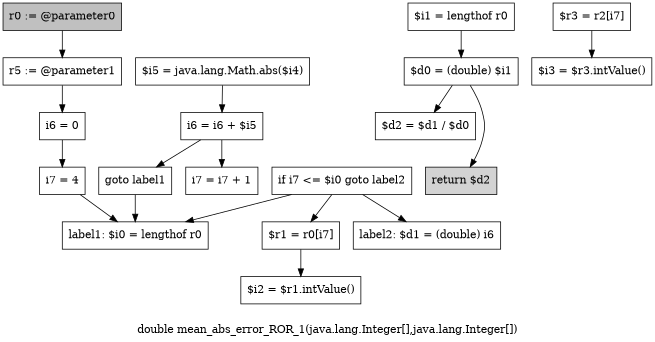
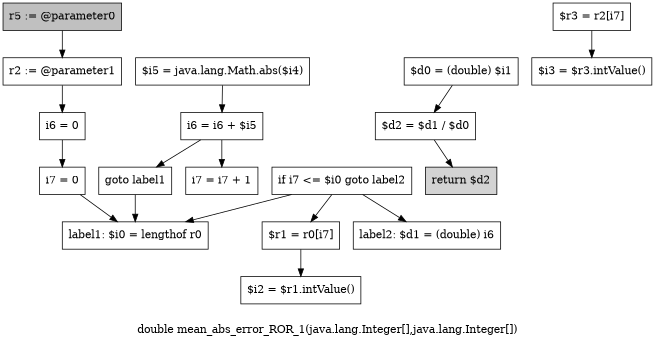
(62, 17) -> (62, 17)
(461, 17) -> none
(62, 71) -> (62, 71)
(484, 122) -> (441, 150)
(62, 181) -> (62, 181)
